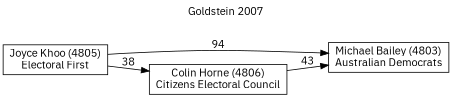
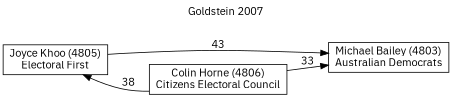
(218, 45) -> (218, 45)
(308, 62) -> (308, 62)
(125, 68) -> (119, 88)
